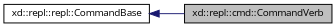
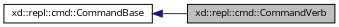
(77, 14) -> (78, 14)
